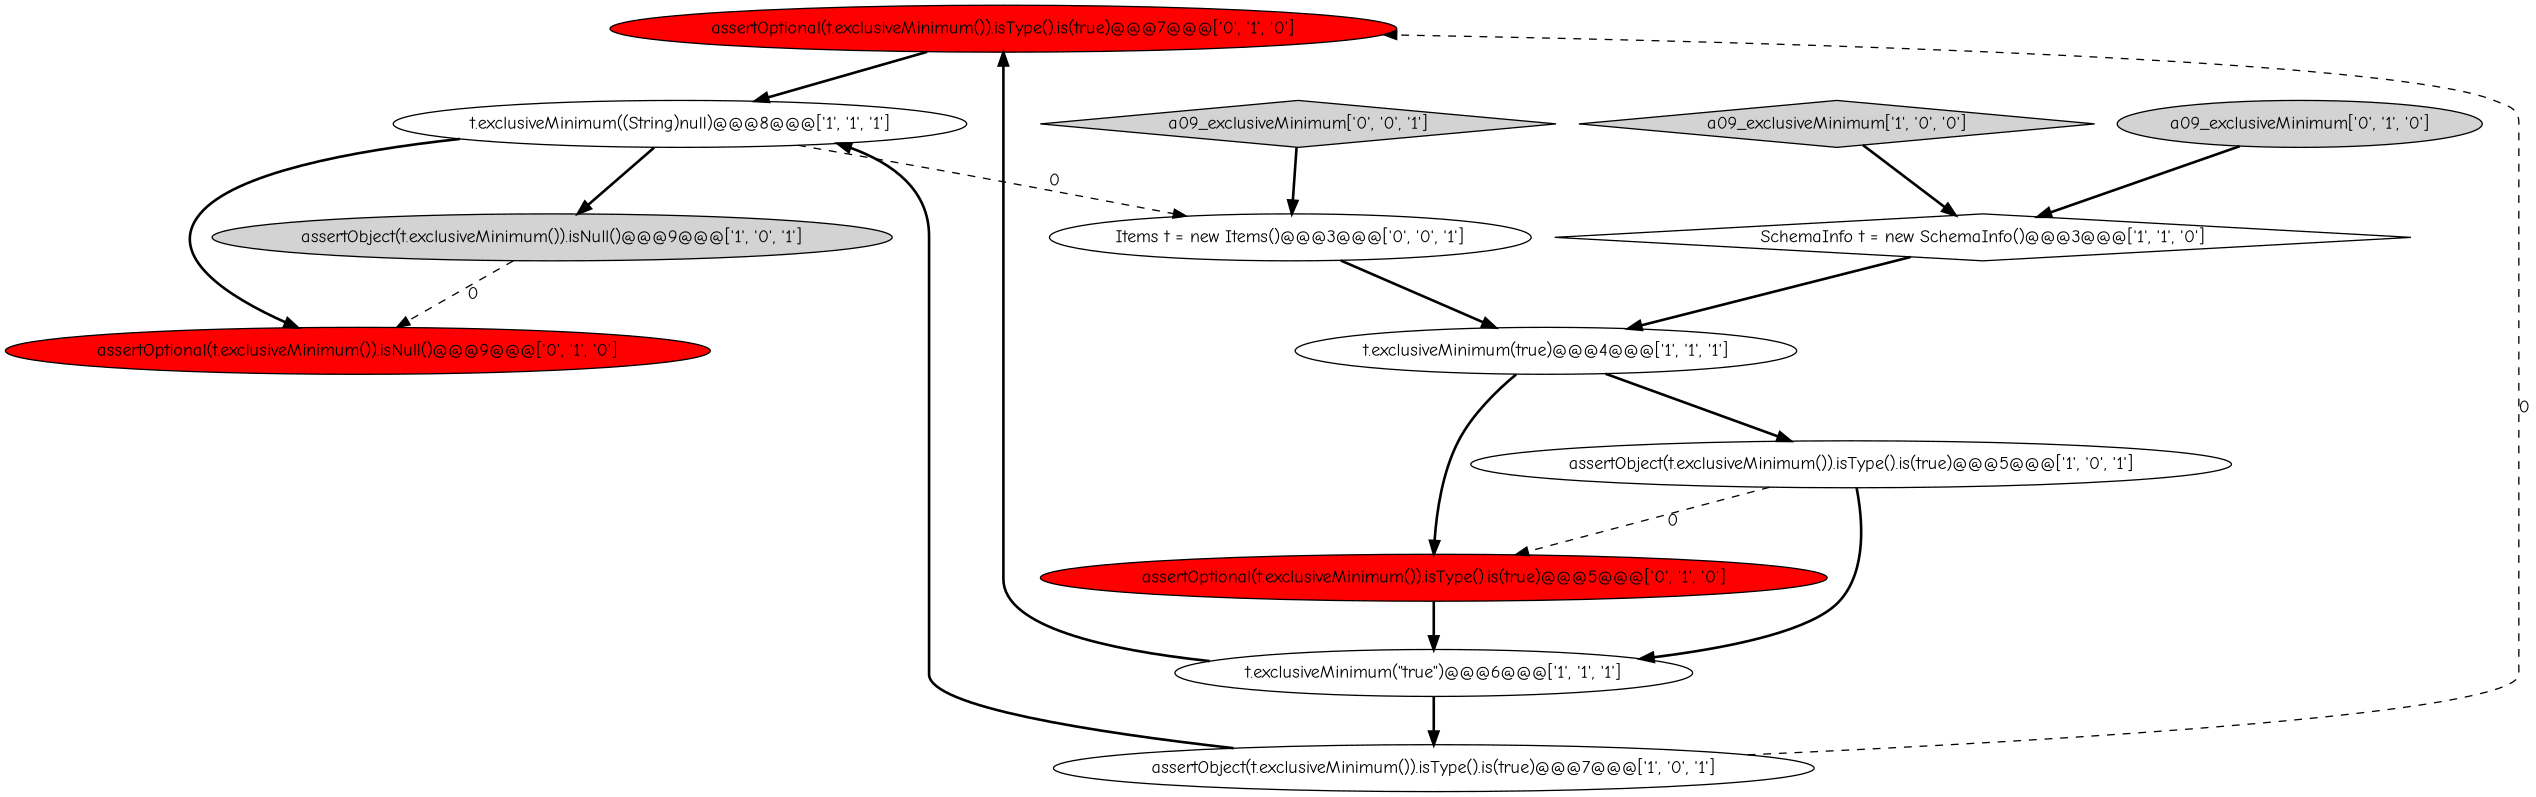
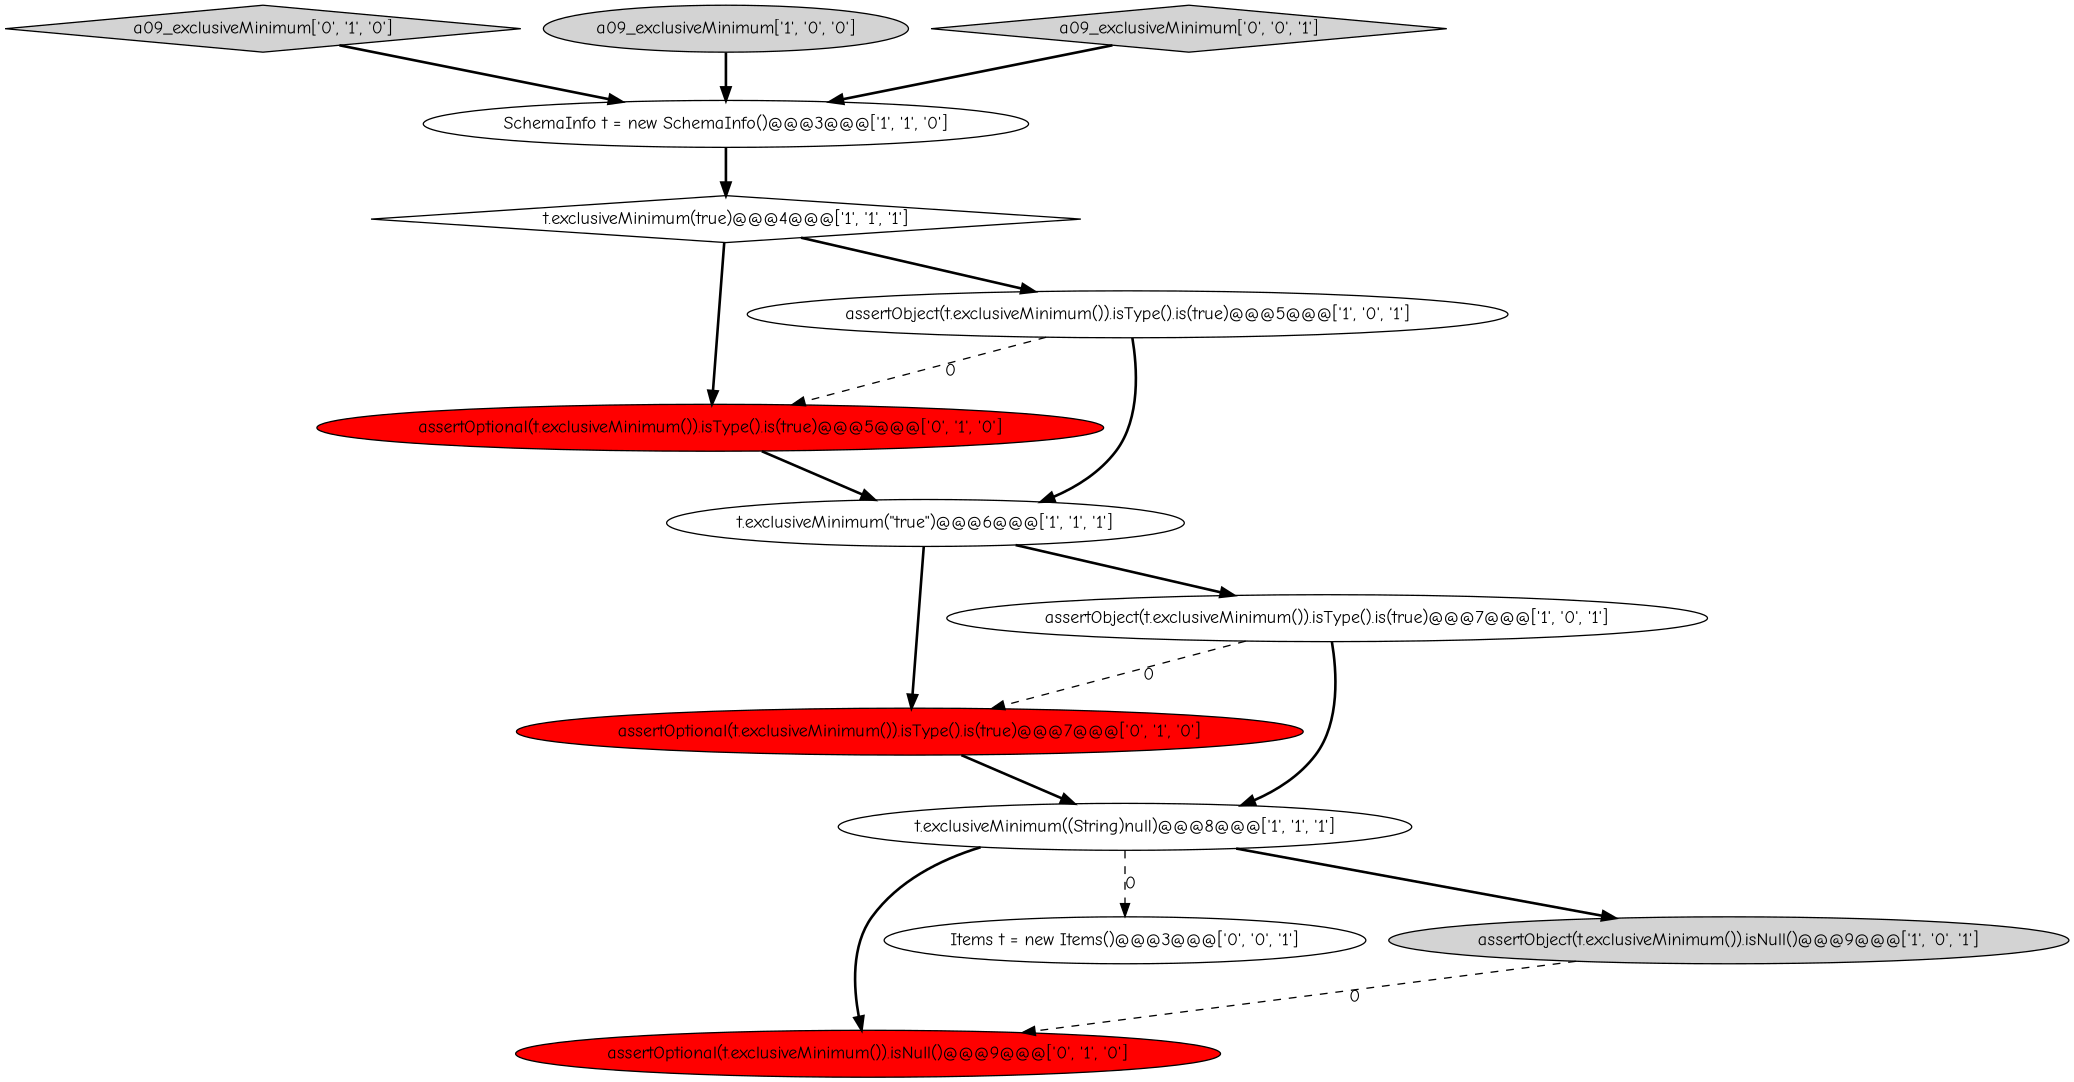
(1837, 124) -> (726, 29)
(2300, 124) -> (263, 29)
(1295, 174) -> (978, 72)
(1983, 237) -> (726, 124)
(1412, 292) -> none
(1546, 351) -> (726, 219)
